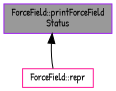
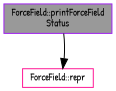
(52, 56) -> (65, 46)
